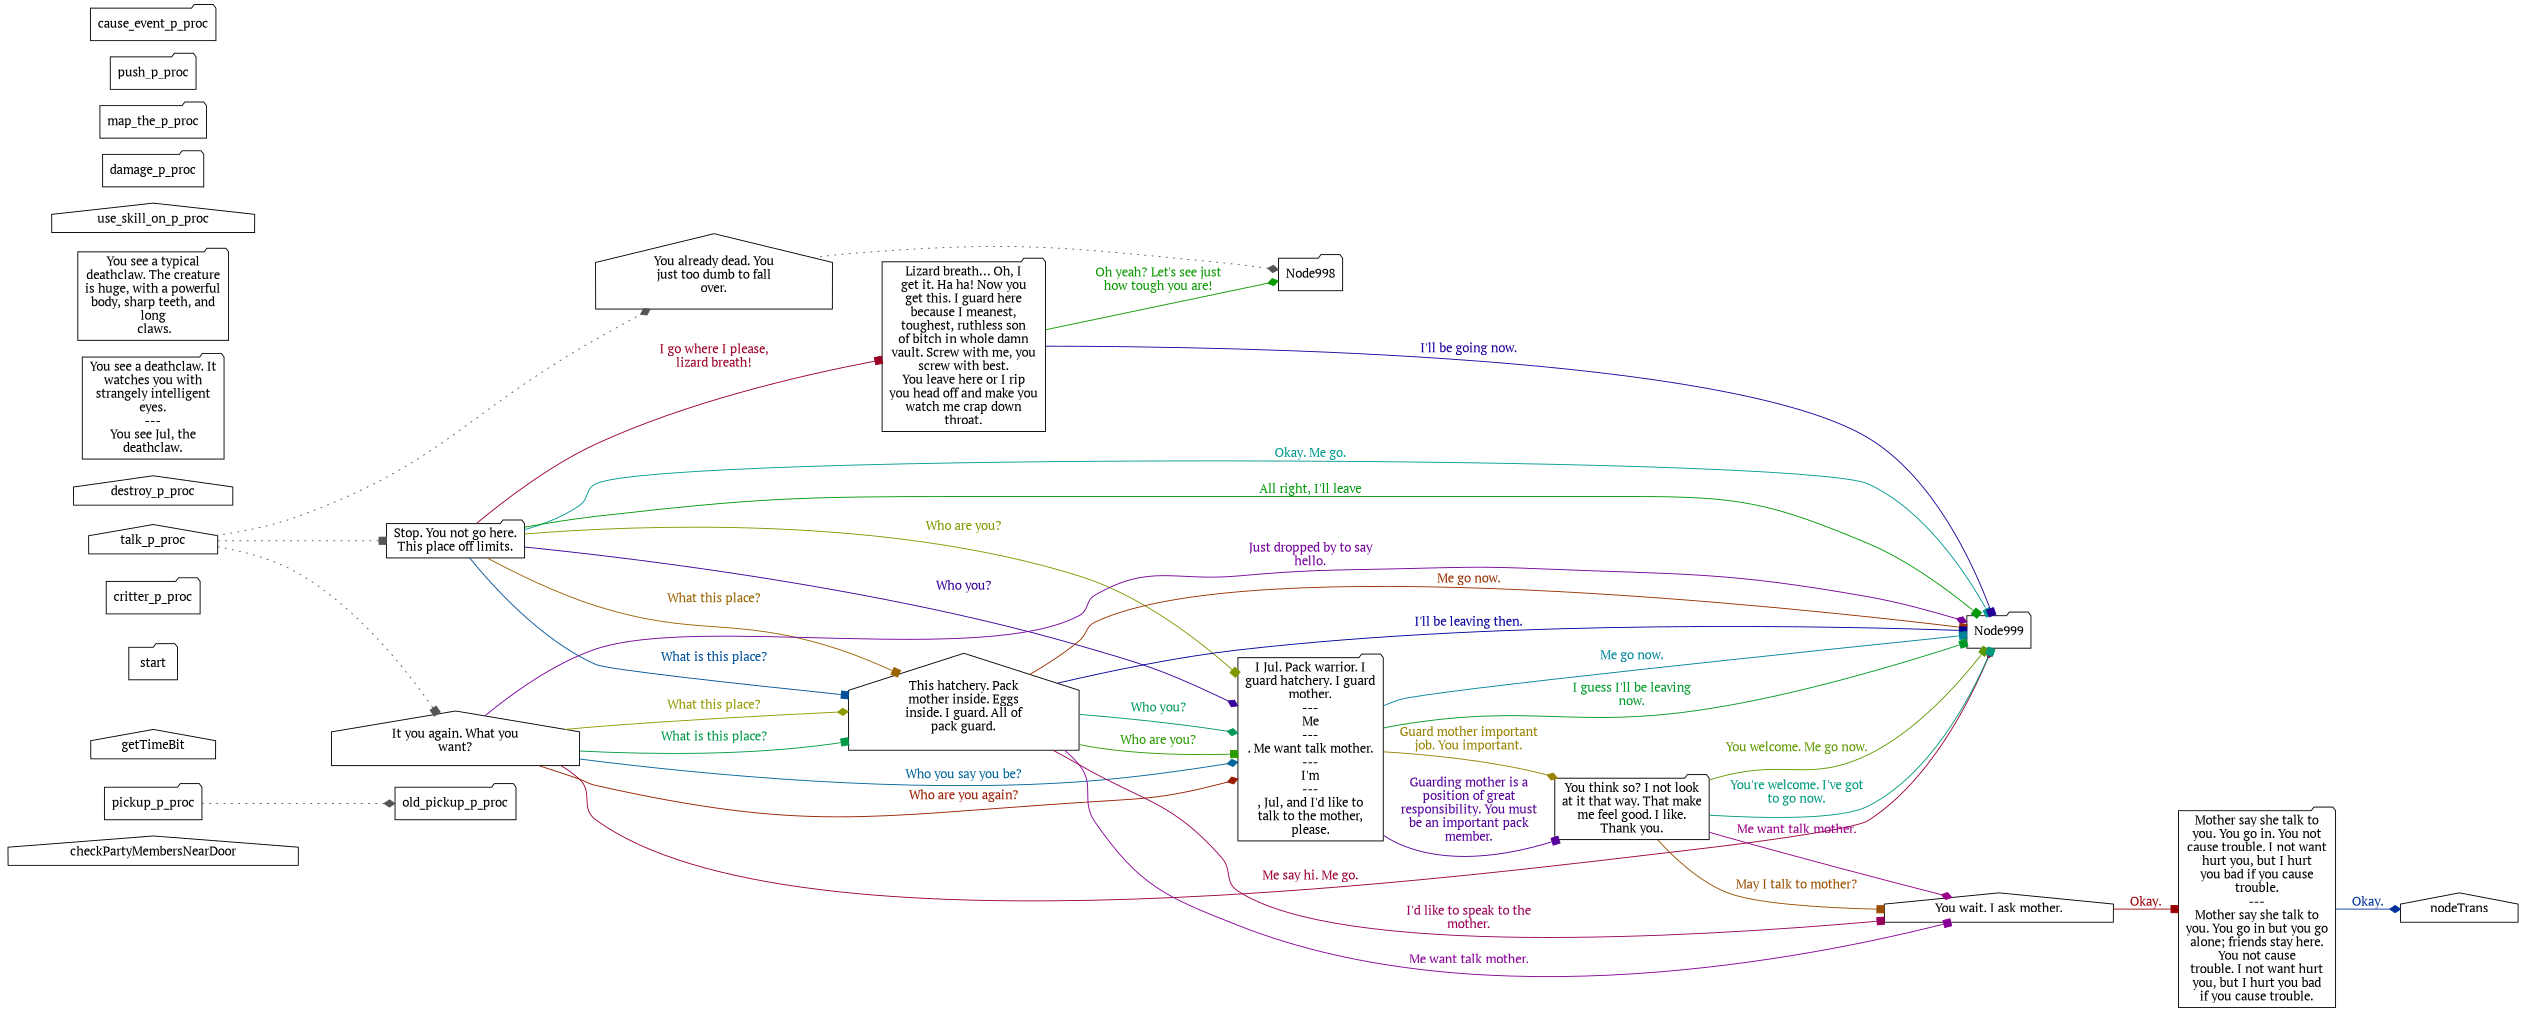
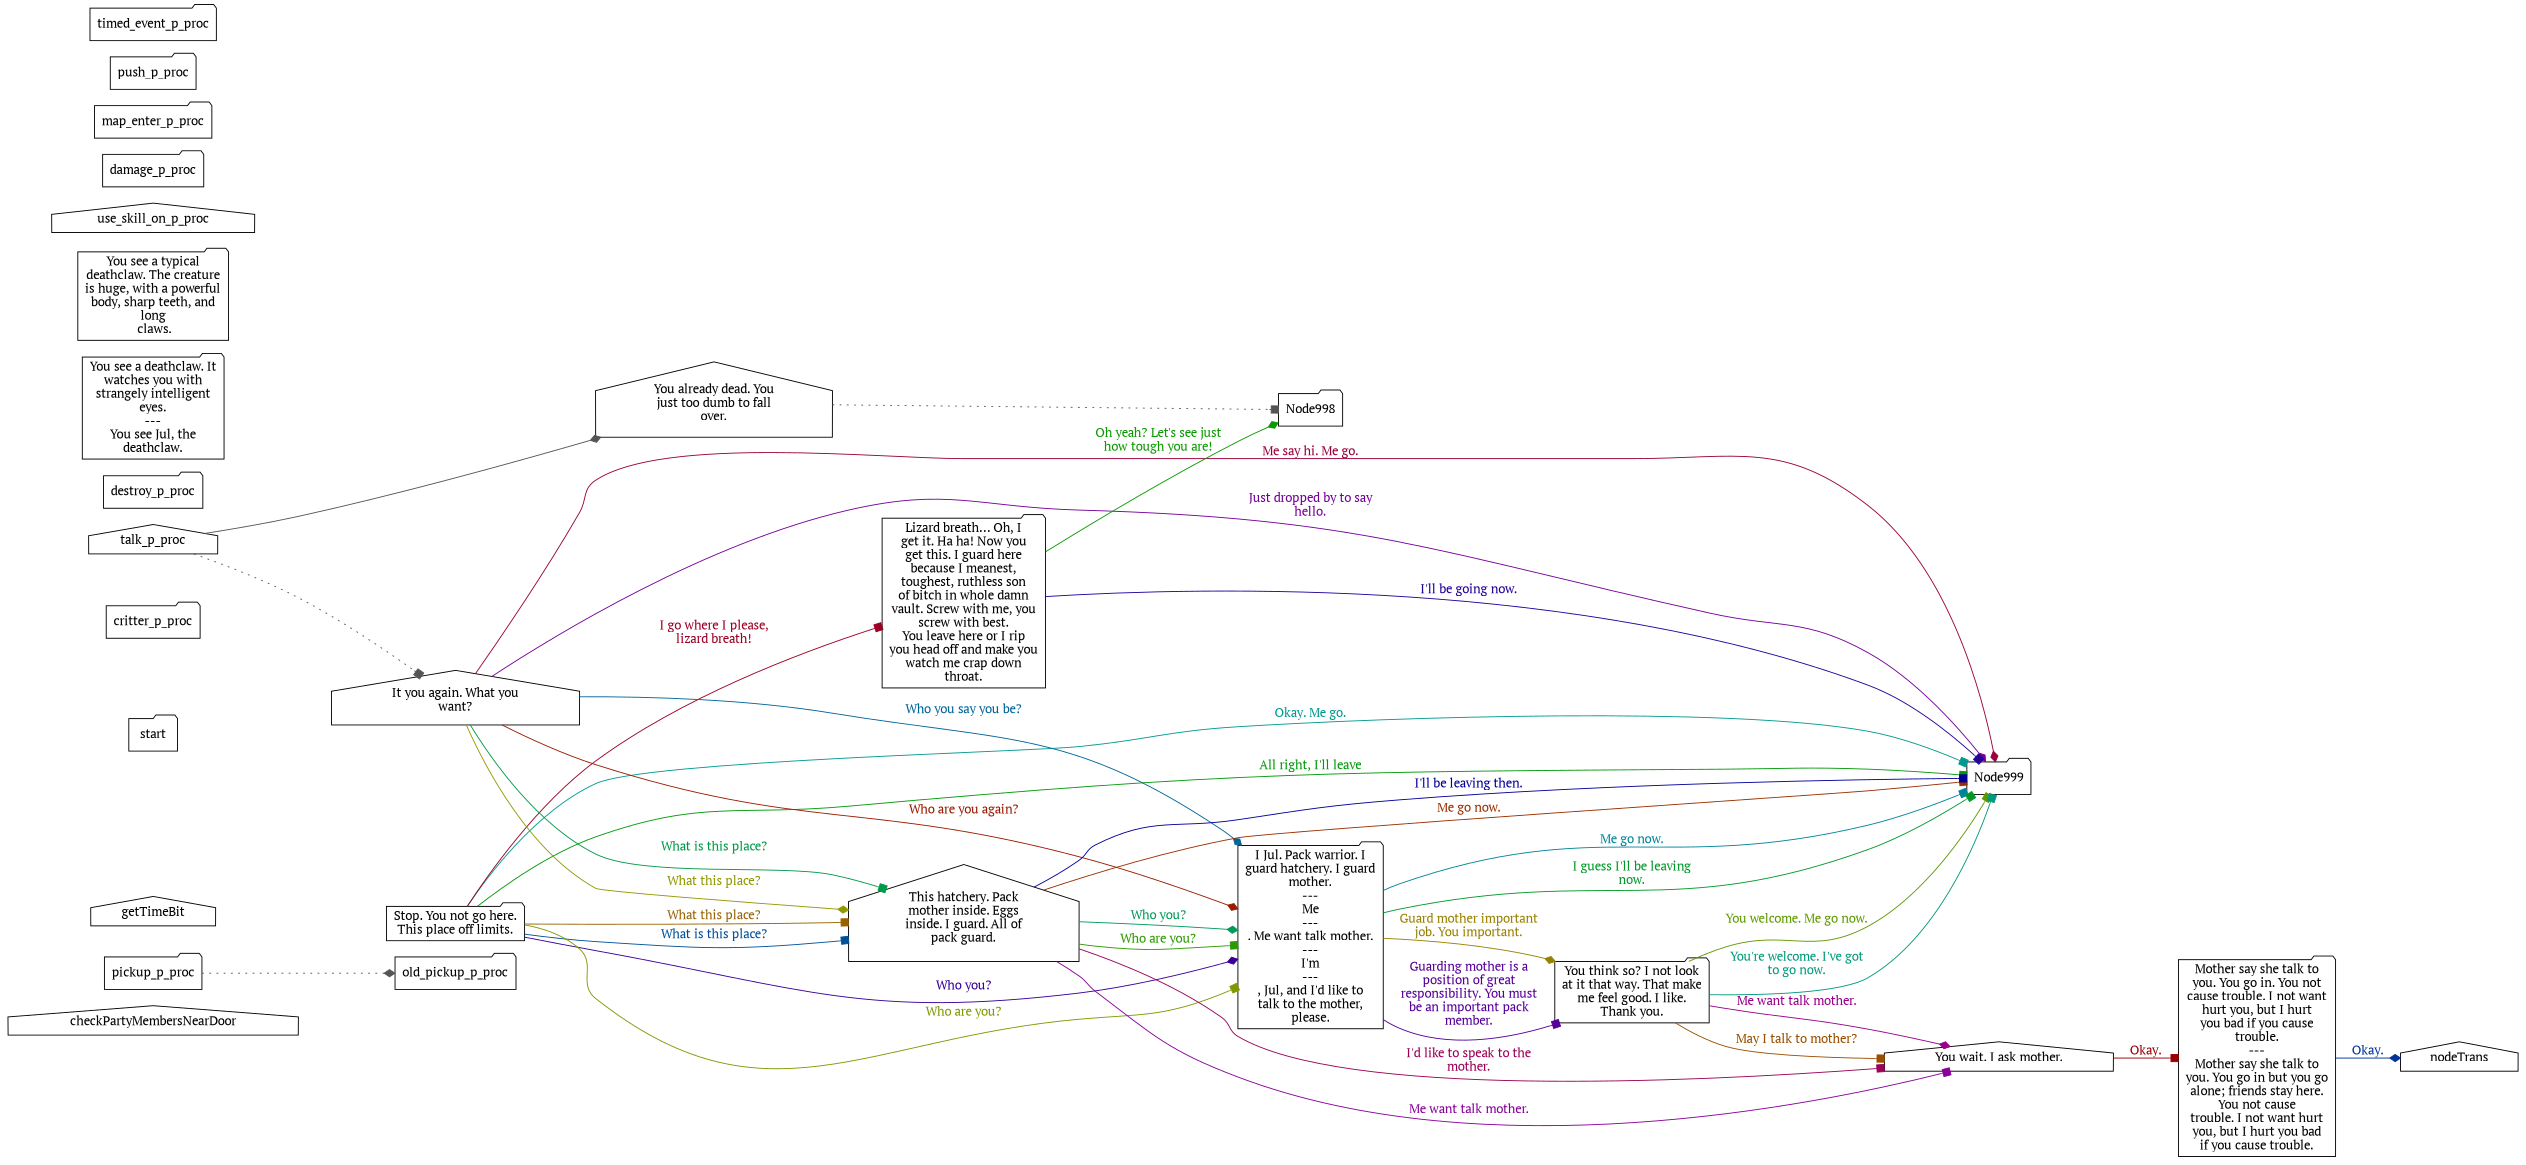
(153, 24) -> (153, 24)
(153, 122) -> (153, 122)
(1040, 247) -> (1051, 407)
(438, 445) -> (399, 492)
(153, 492) -> (153, 492)
(298, 541) -> none
